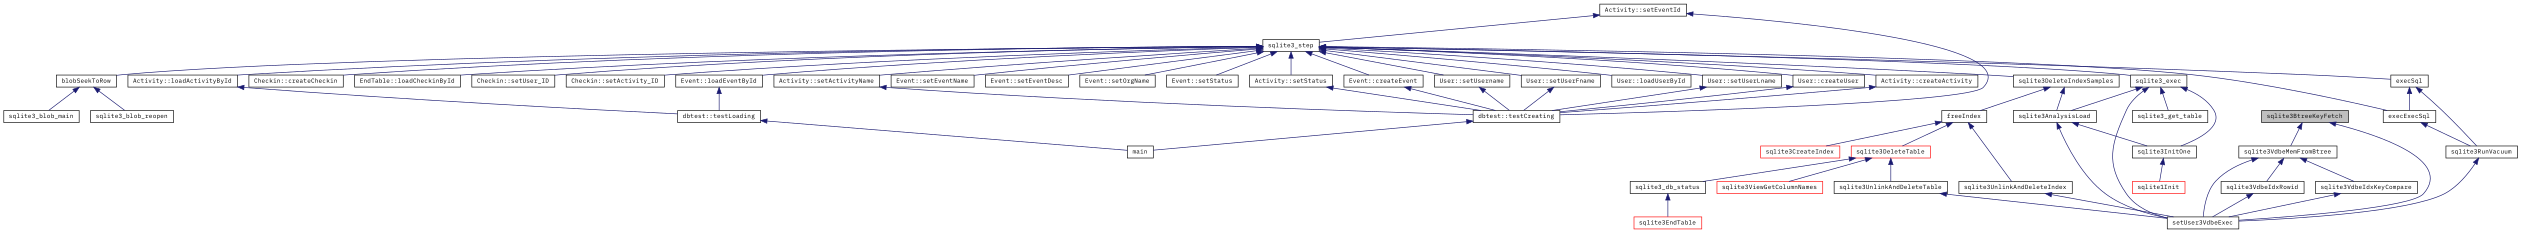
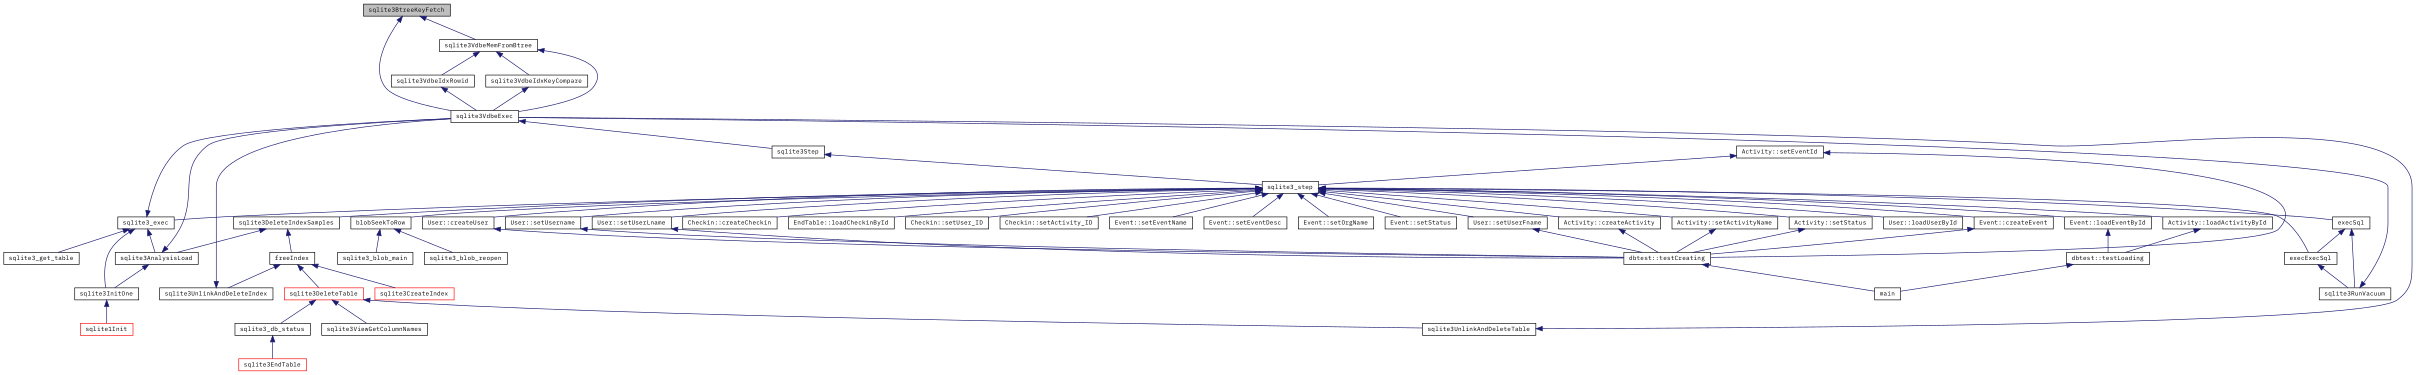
none -> (798, 152)
(1770, 187) -> (375, 329)
(2203, 223) -> (485, 117)
